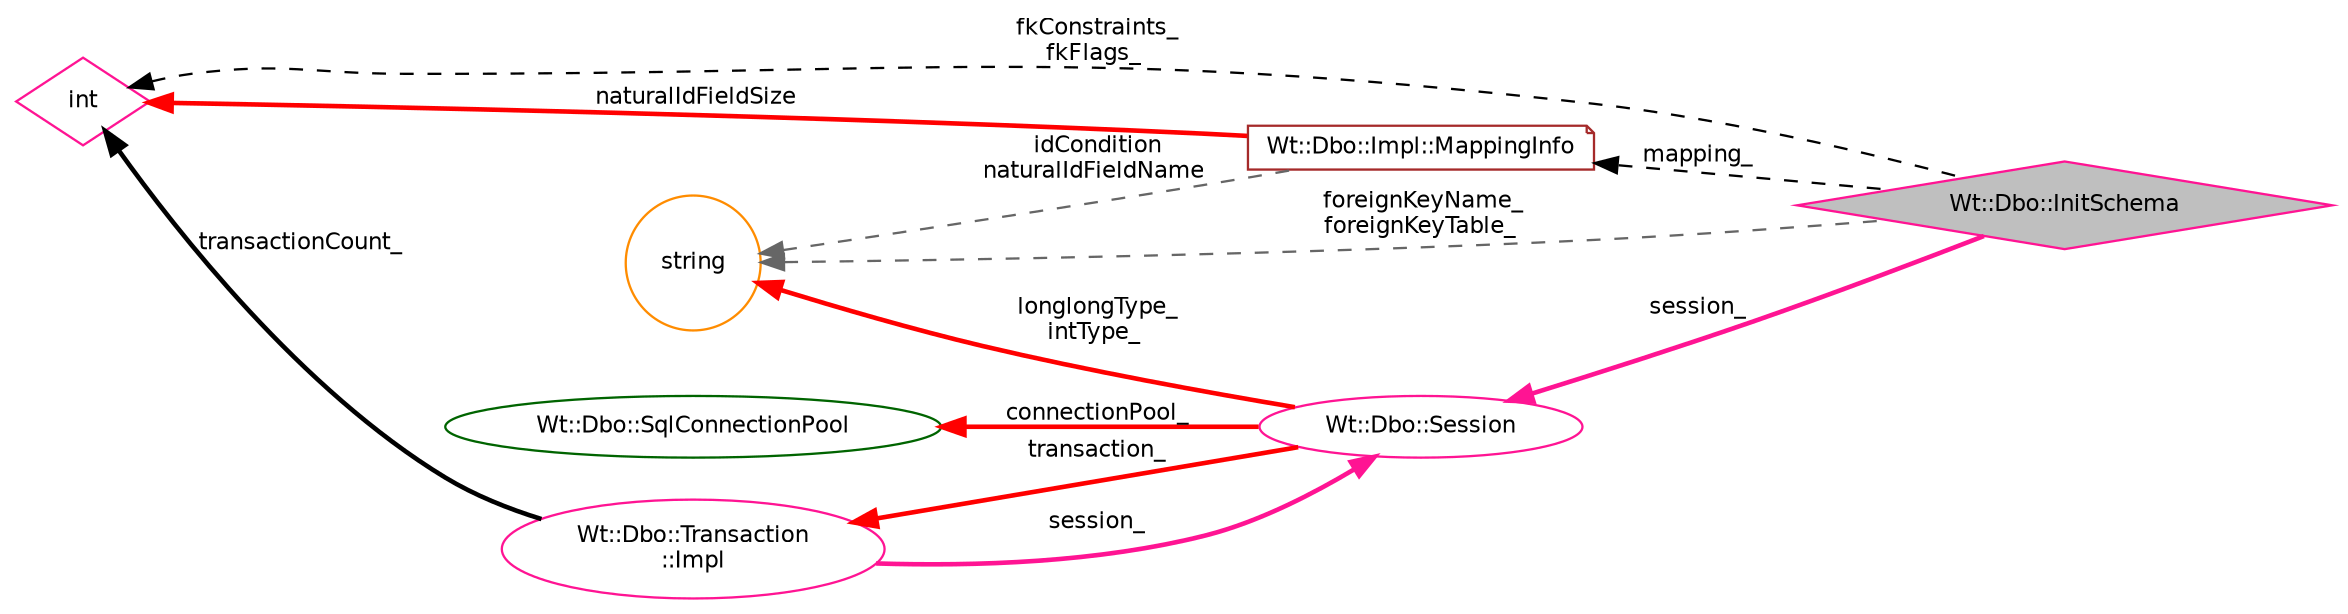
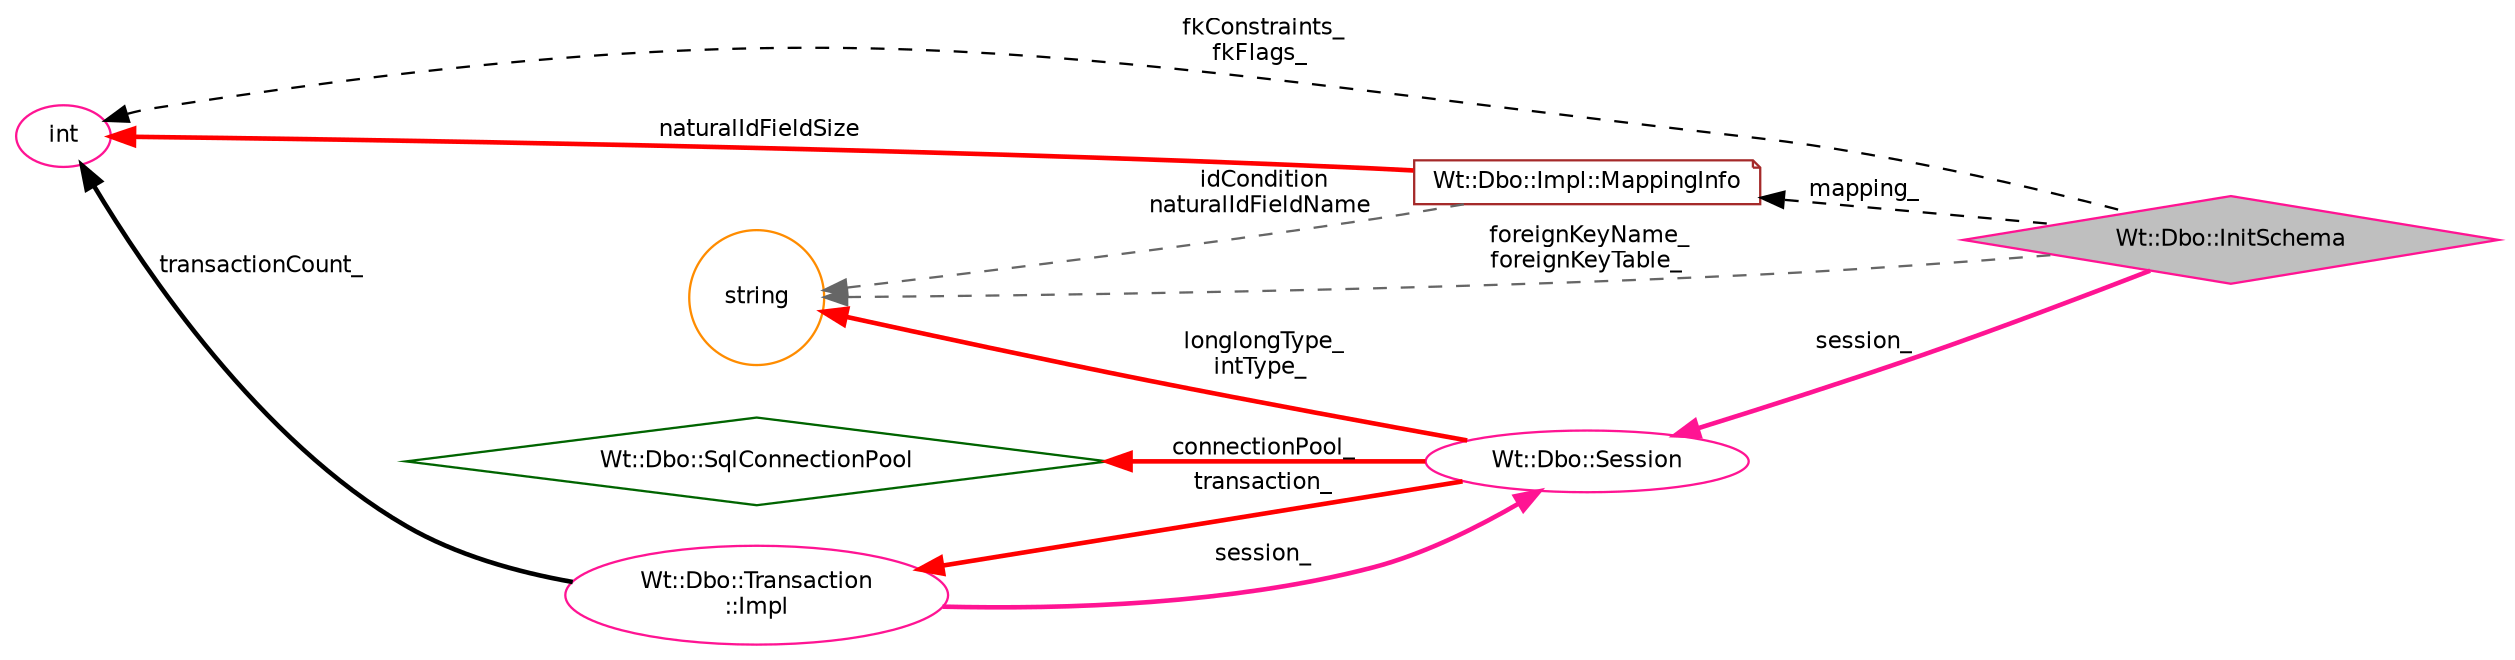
(83, 102) -> (63, 136)
(693, 427) -> (757, 461)
